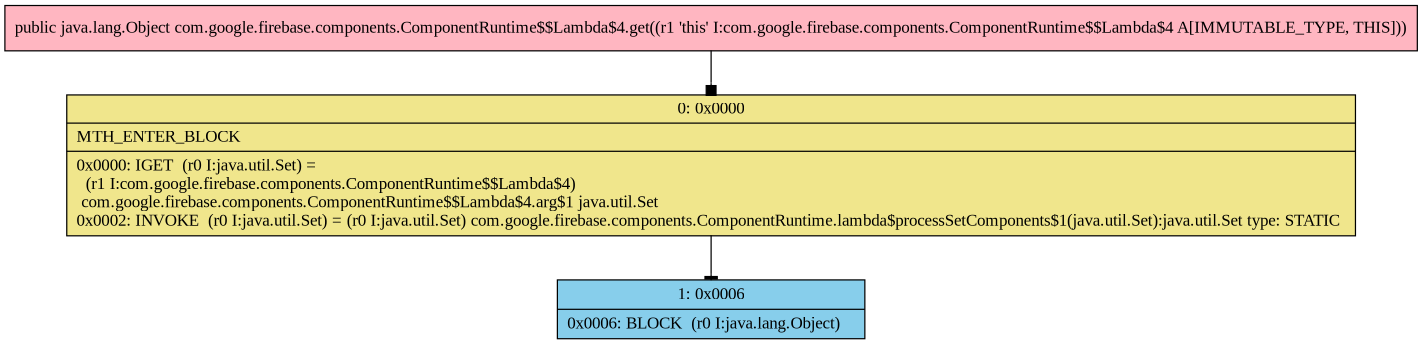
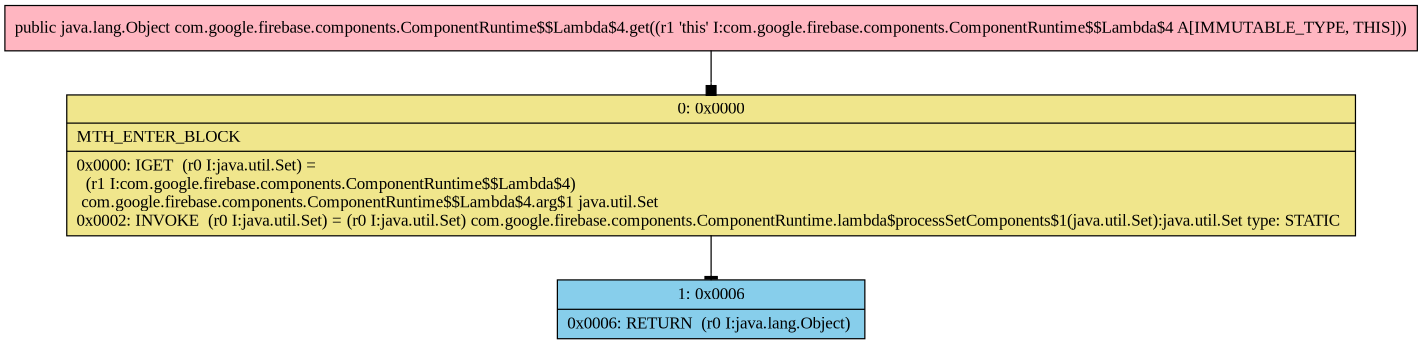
(706, 323) -> (711, 323)
